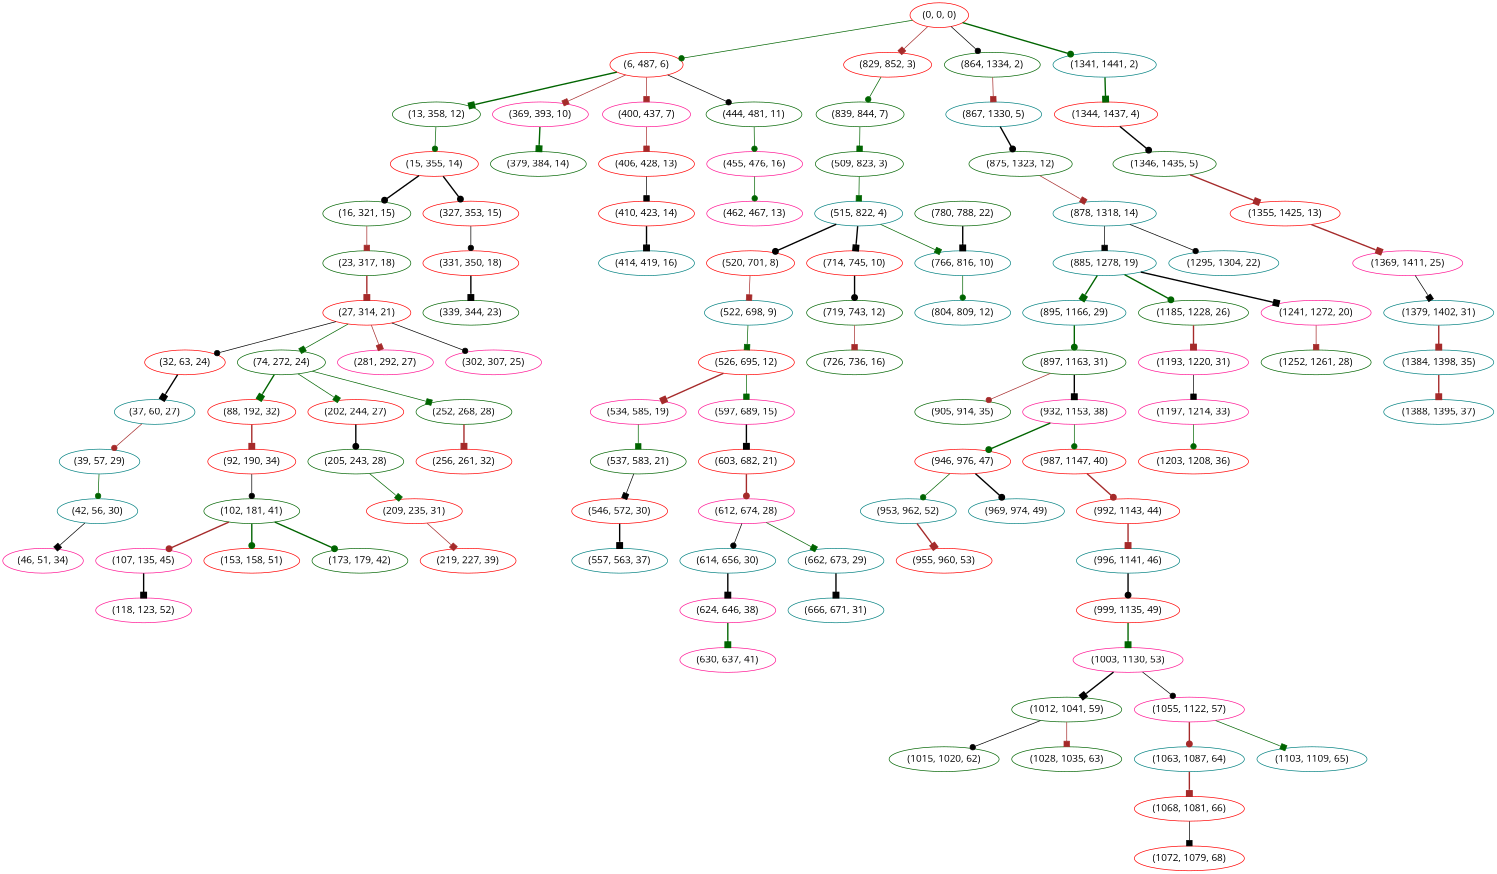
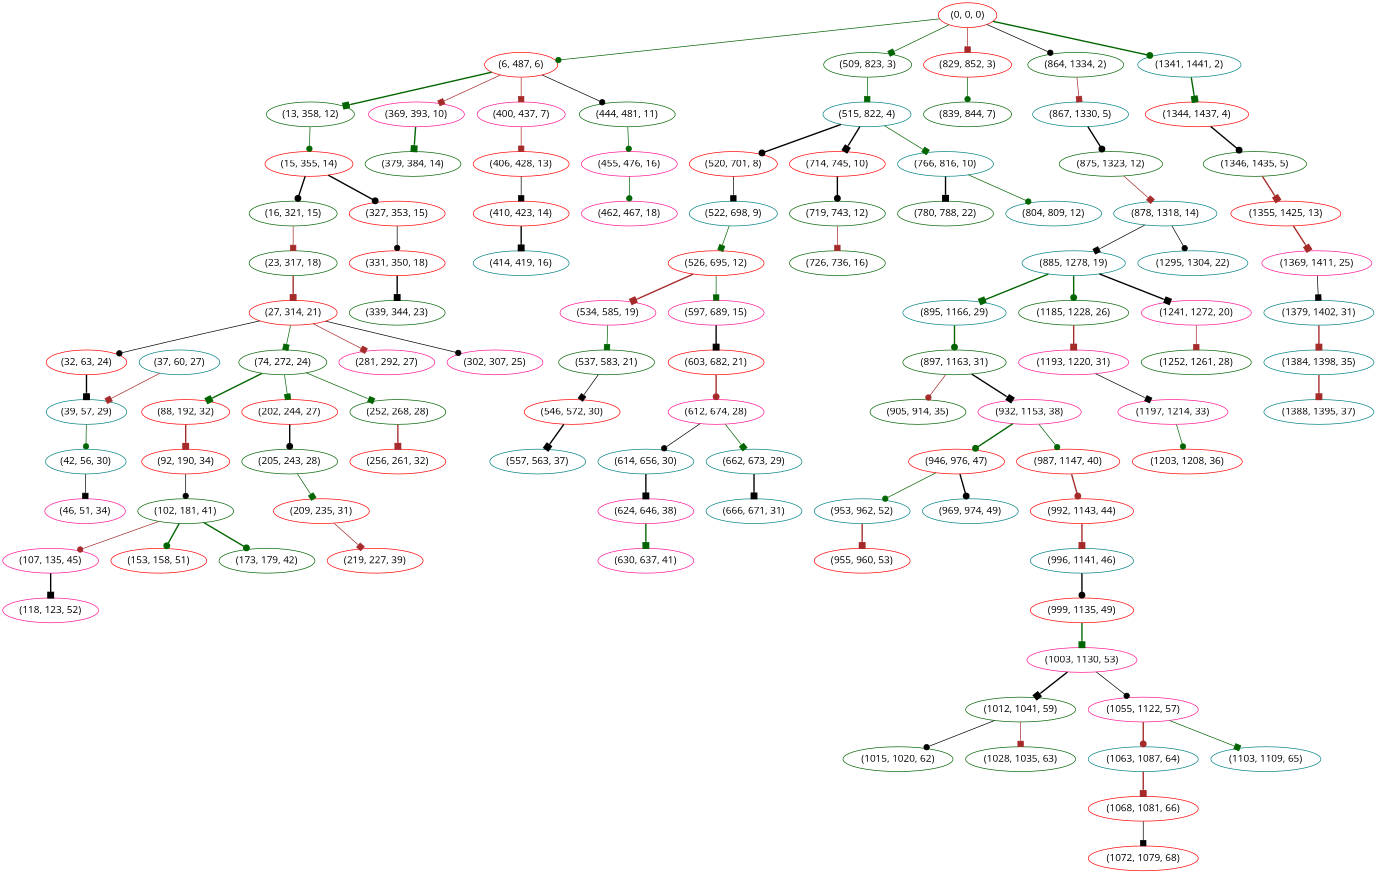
(860, 136) -> (922, 38)
(755, 214) -> (629, 214)
(963, 235) -> (946, 185)
(750, 285) -> (733, 185)
(172, 384) -> (86, 384)
(129, 435) -> (136, 386)
(200, 535) -> (121, 535)
